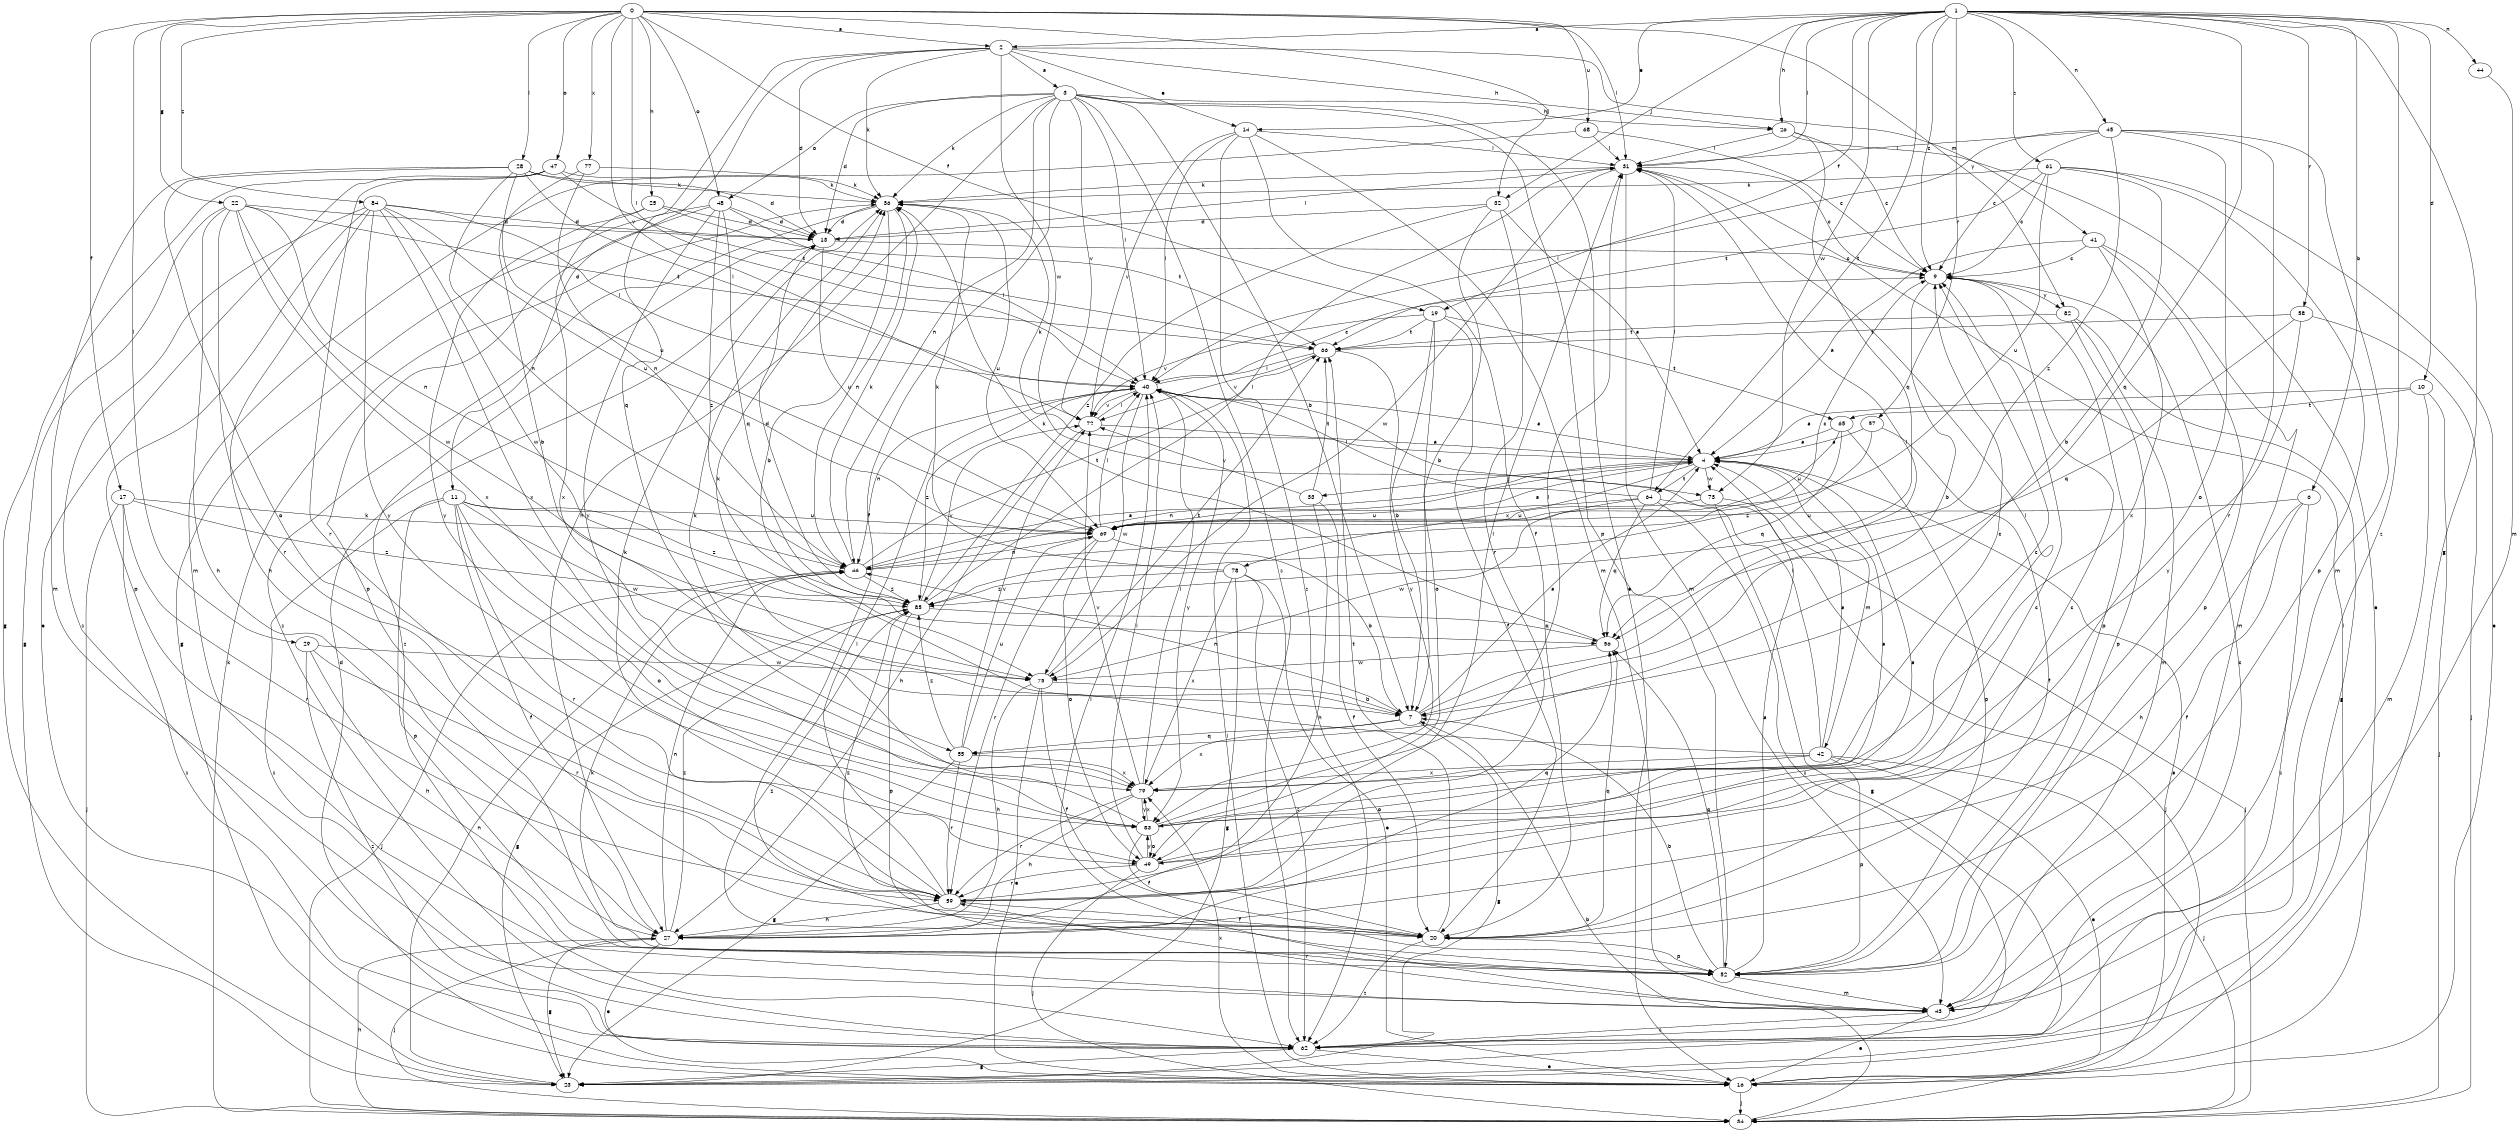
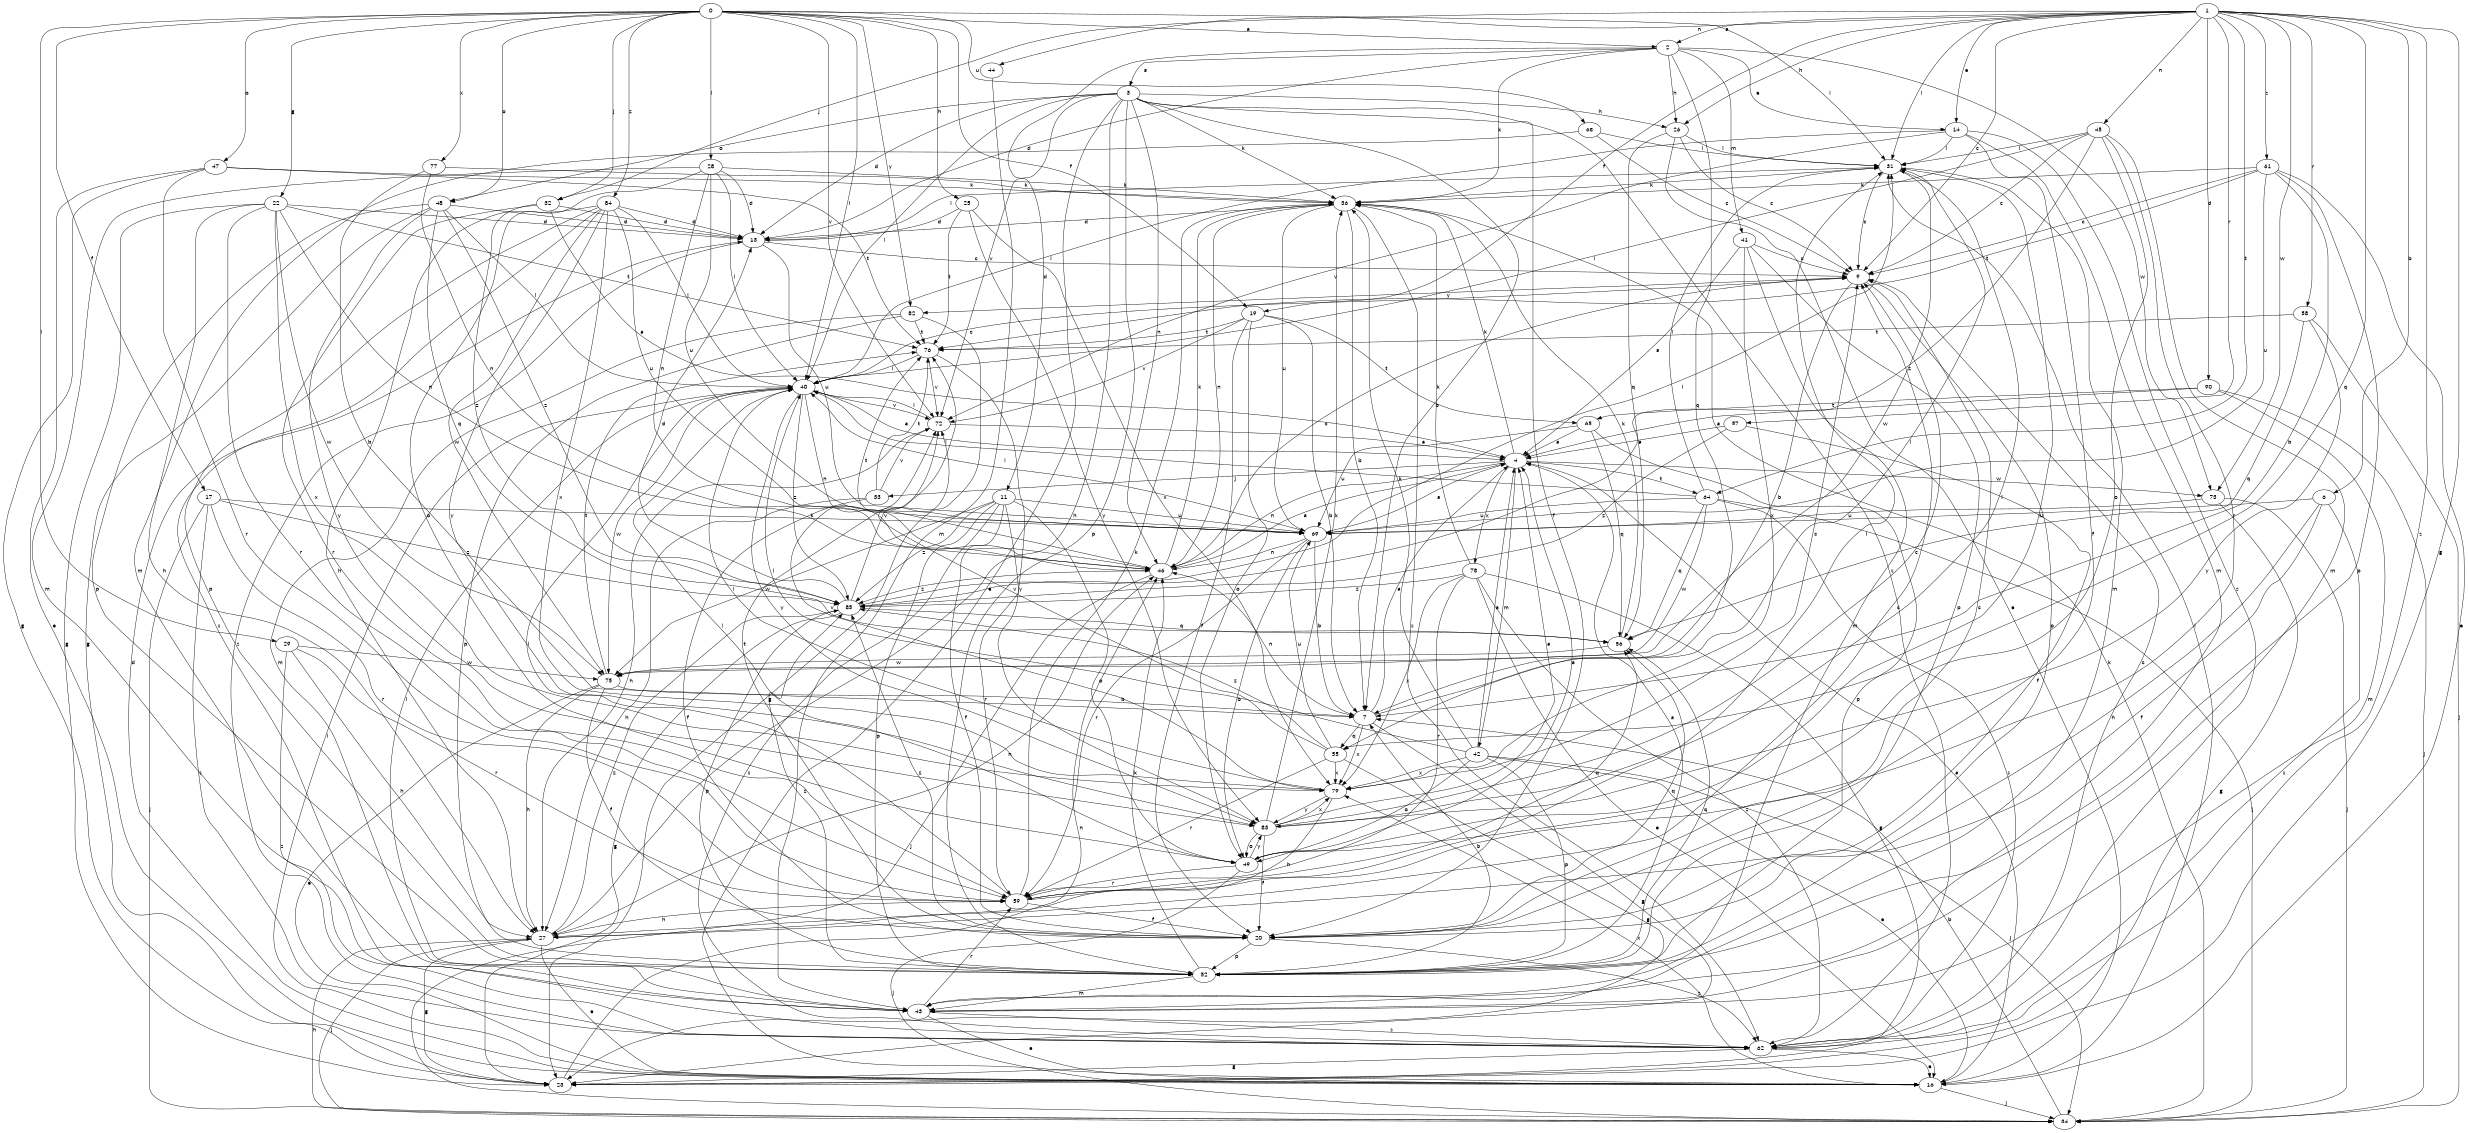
(1325, 350) -> (927, 350)
(2421, 387) -> (2209, 387)
(1447, 438) -> none
(1039, 833) -> (1362, 840)
